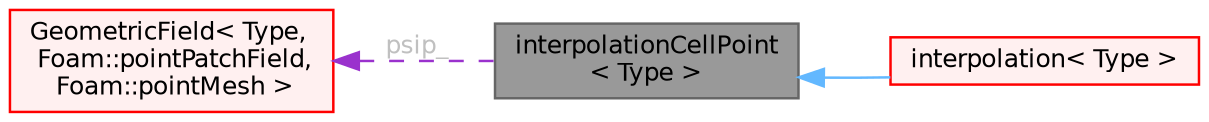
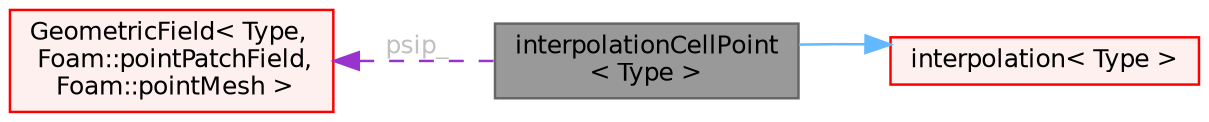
(857, 78) -> (832, 44)
